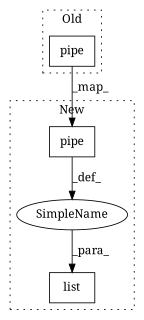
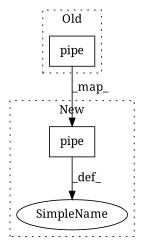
(72, 288) -> none
